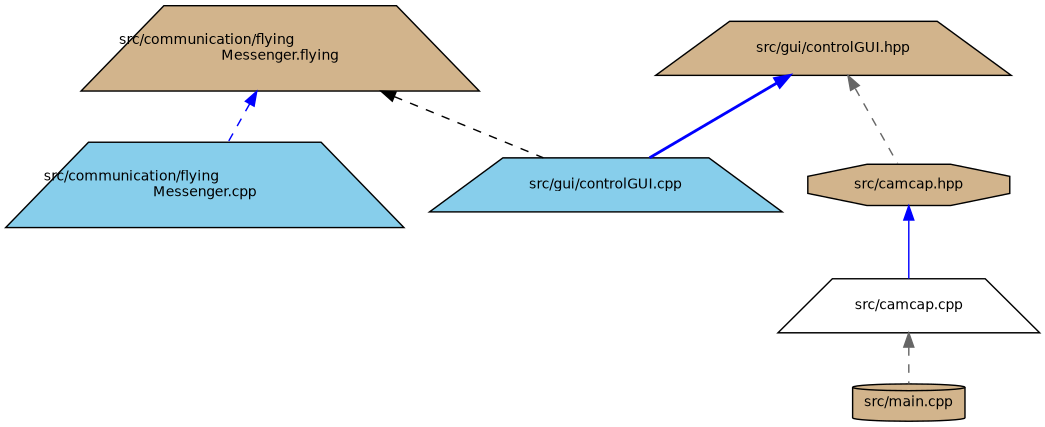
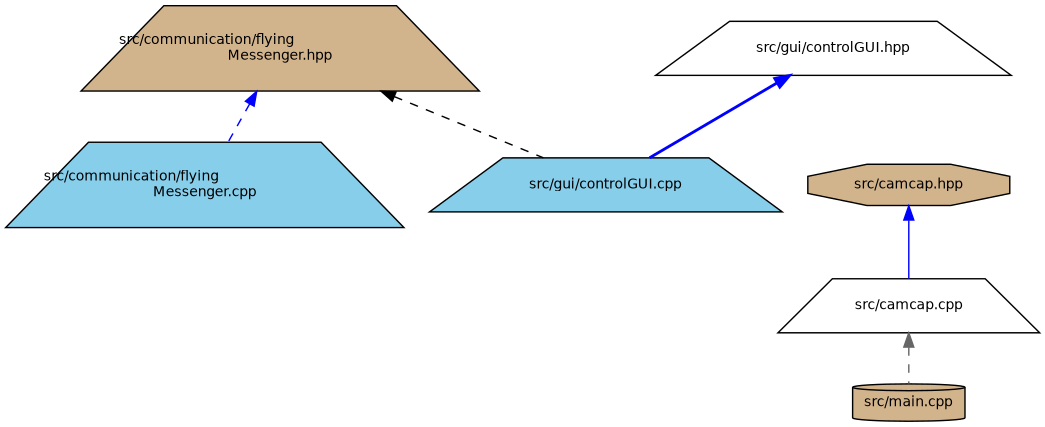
(280, 48) -> (280, 48)
(833, 48) -> (833, 48)
(877, 126) -> none
